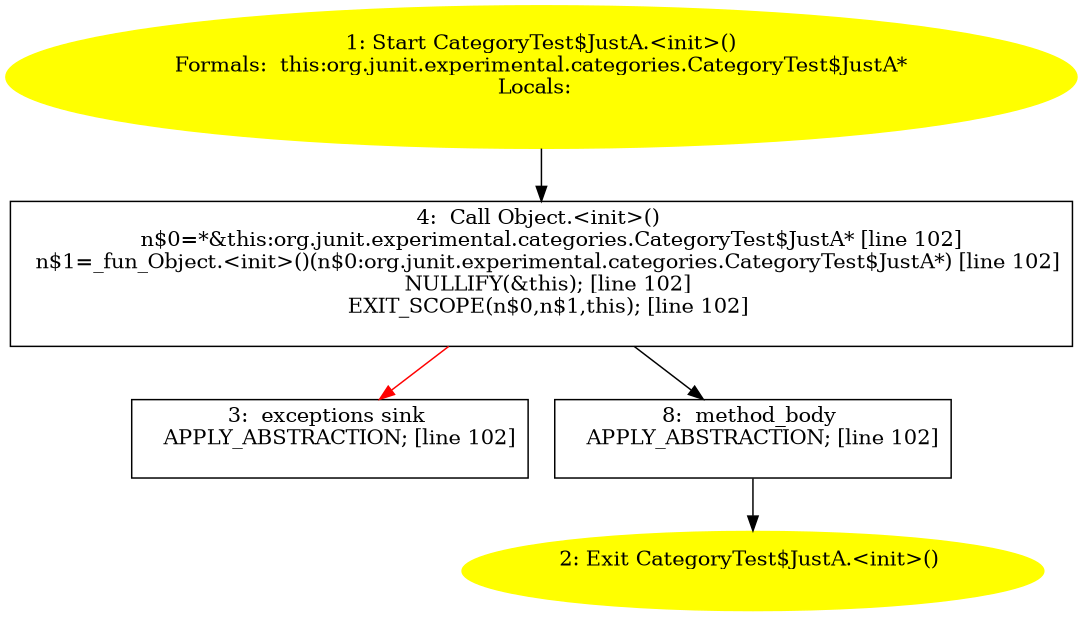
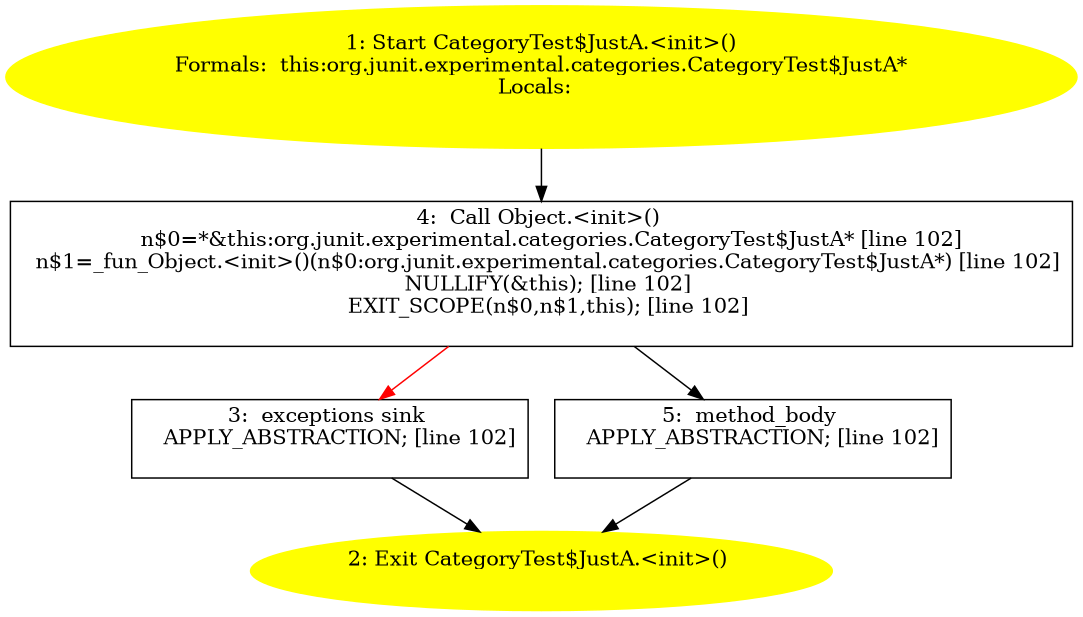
(753, 439) -> (753, 439)
none -> (429, 501)
